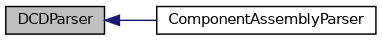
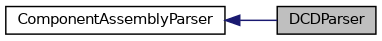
(138, 20) -> (259, 20)
